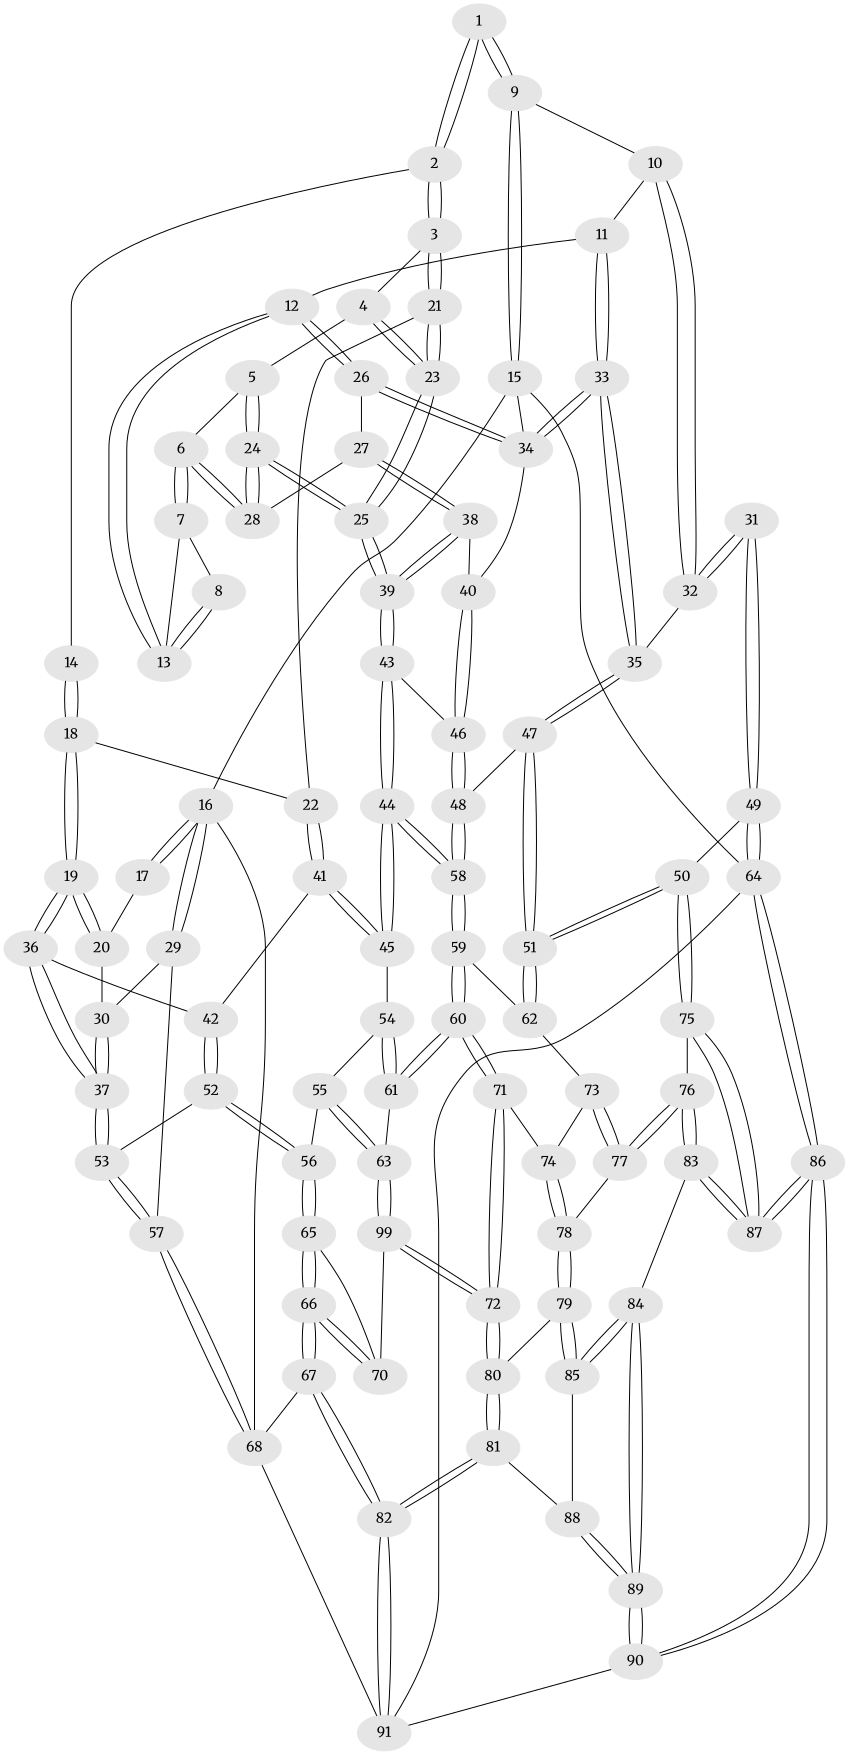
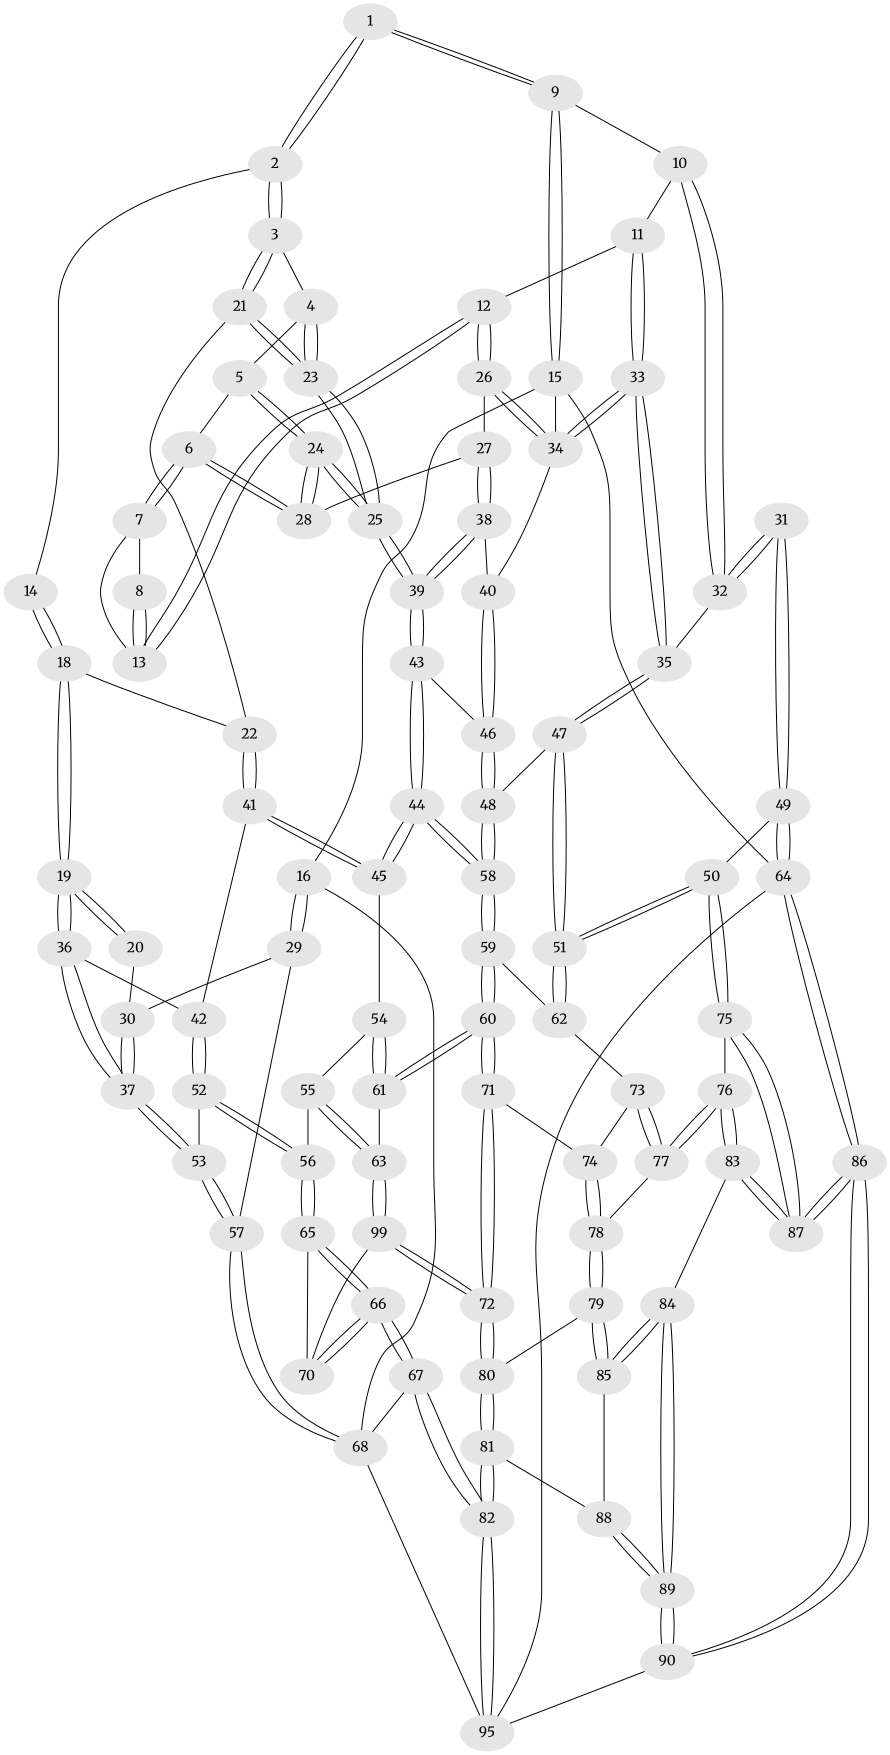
(143, 877) -> none
(384, 1733) -> (487, 1733)
